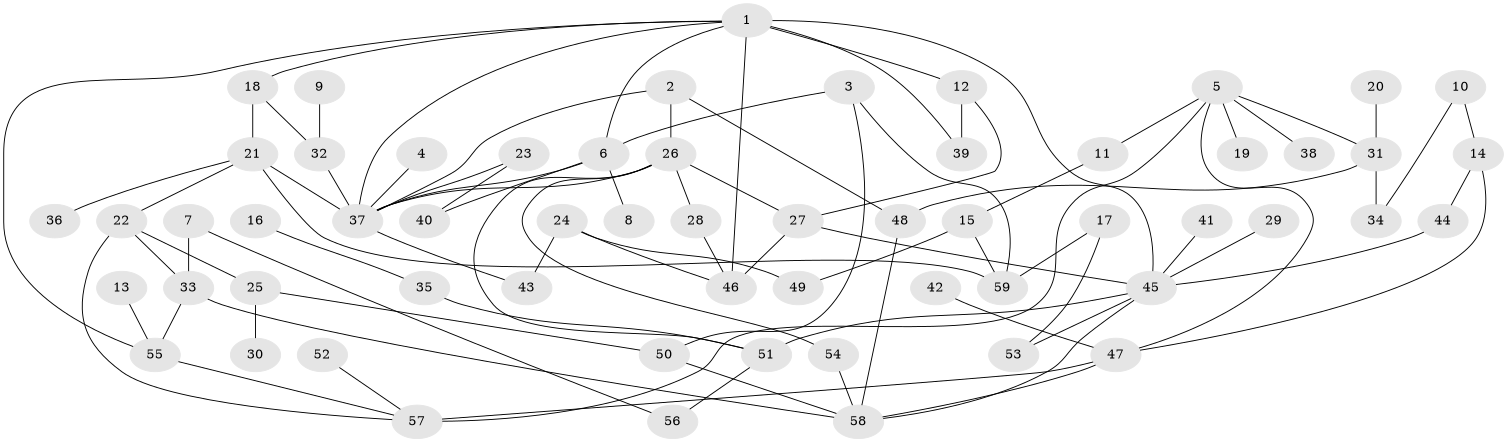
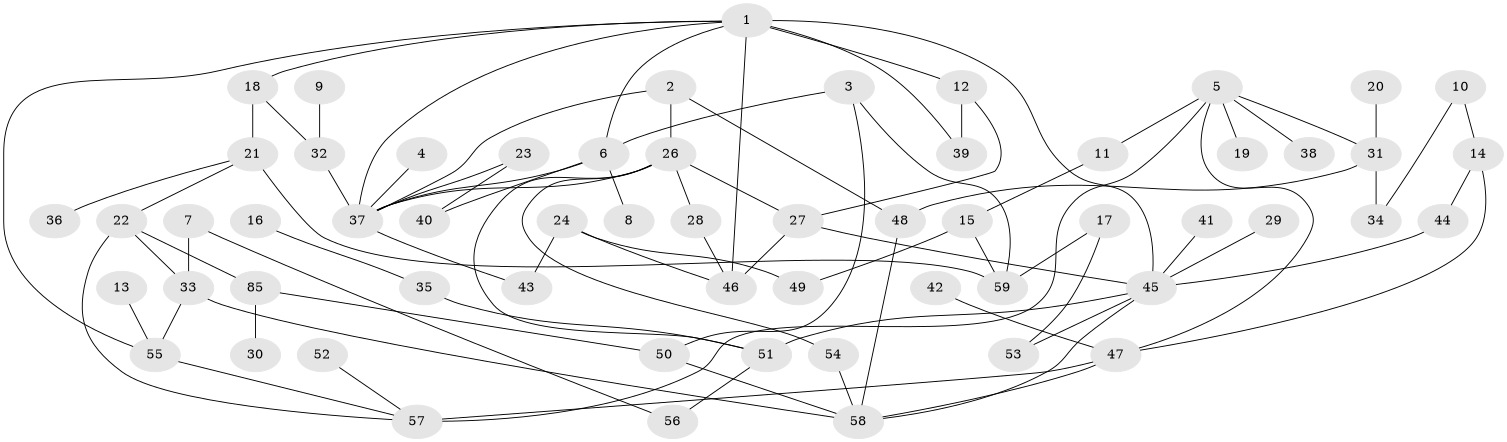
(305, 188) -> none
(256, 288) -> (256, 288)
